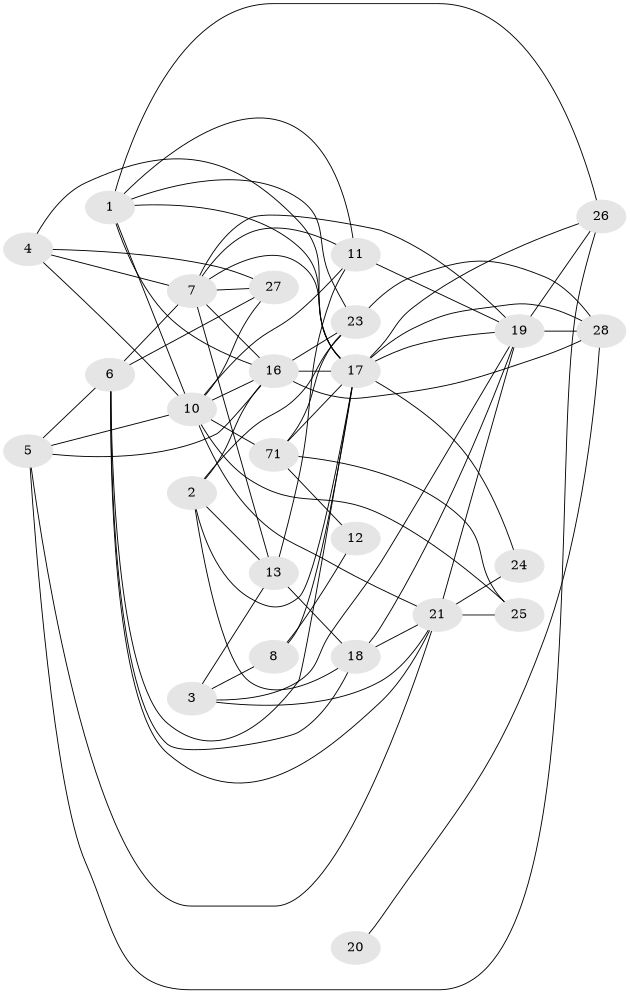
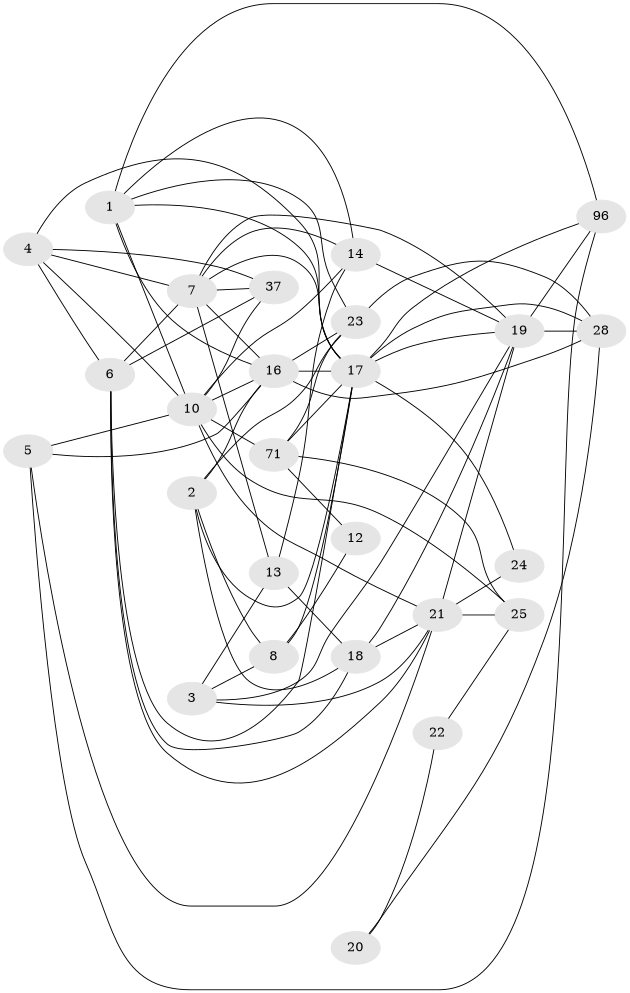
(601, 217) -> (601, 217)
(356, 255) -> (356, 255)
(274, 287) -> (274, 287)
(69, 413) -> (68, 313)
(233, 533) -> (229, 588)
none -> (438, 733)
